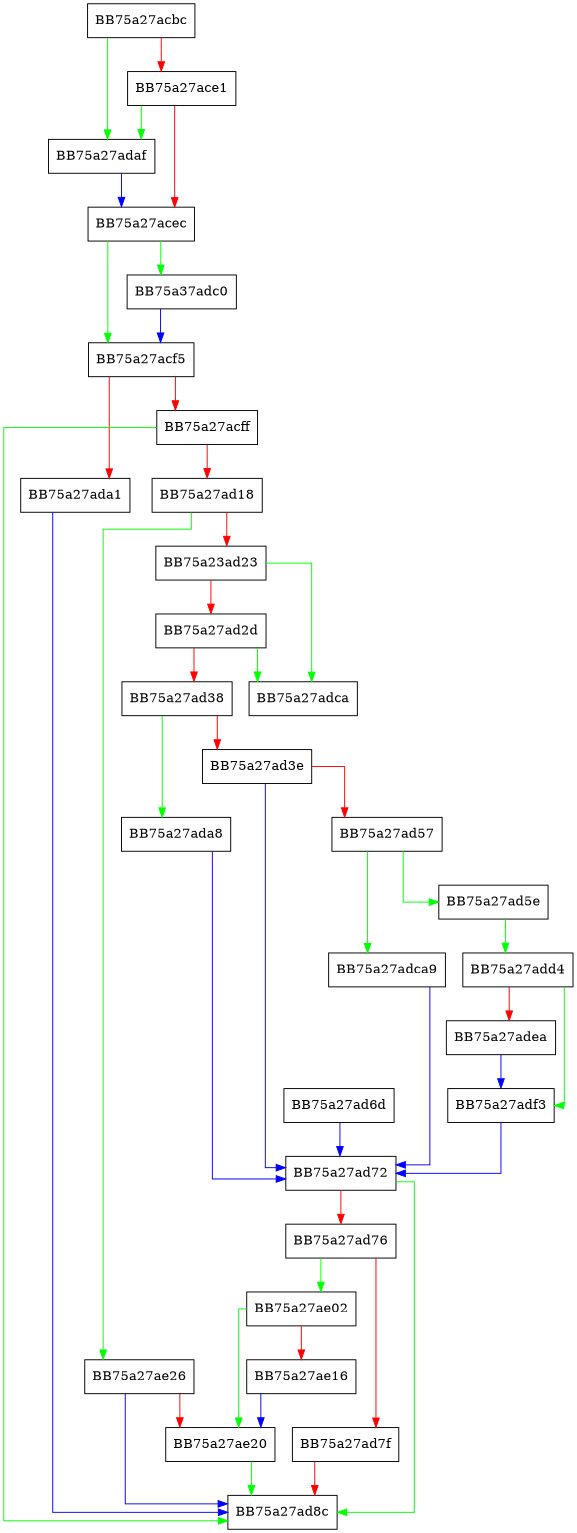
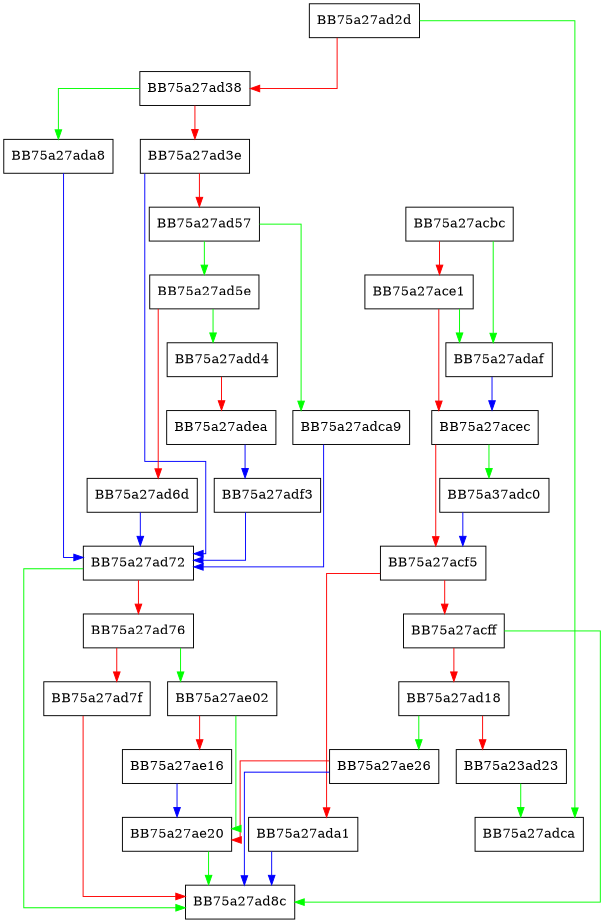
(108, 287) -> (436, 491)
none -> (158, 389)
(211, 592) -> none
(564, 1047) -> none
